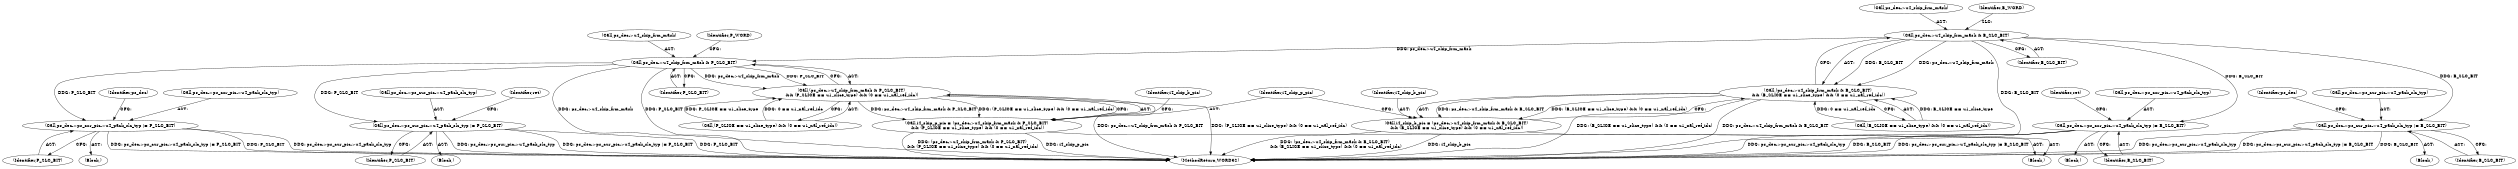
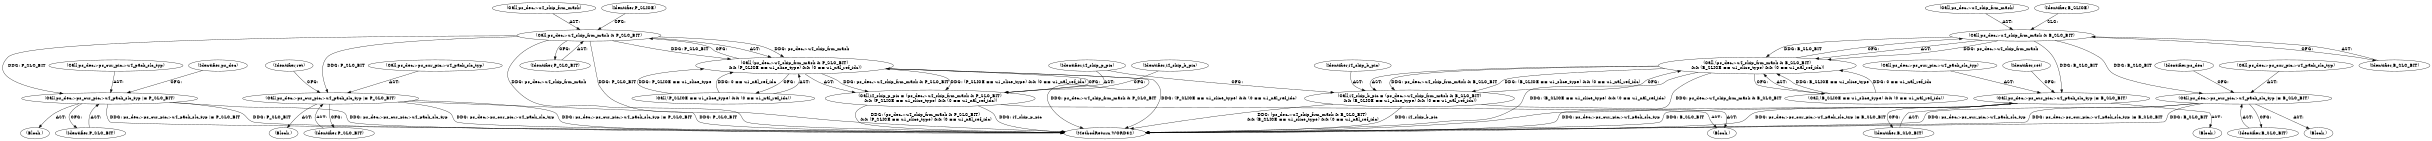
(2001, 8) -> (2067, 8)
(729, 35) -> (634, 8)
(1322, 49) -> none
(1693, 147) -> none
